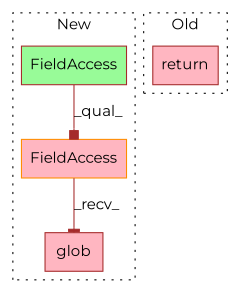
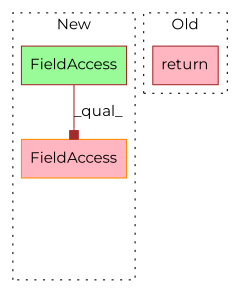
(74, 252) -> none
